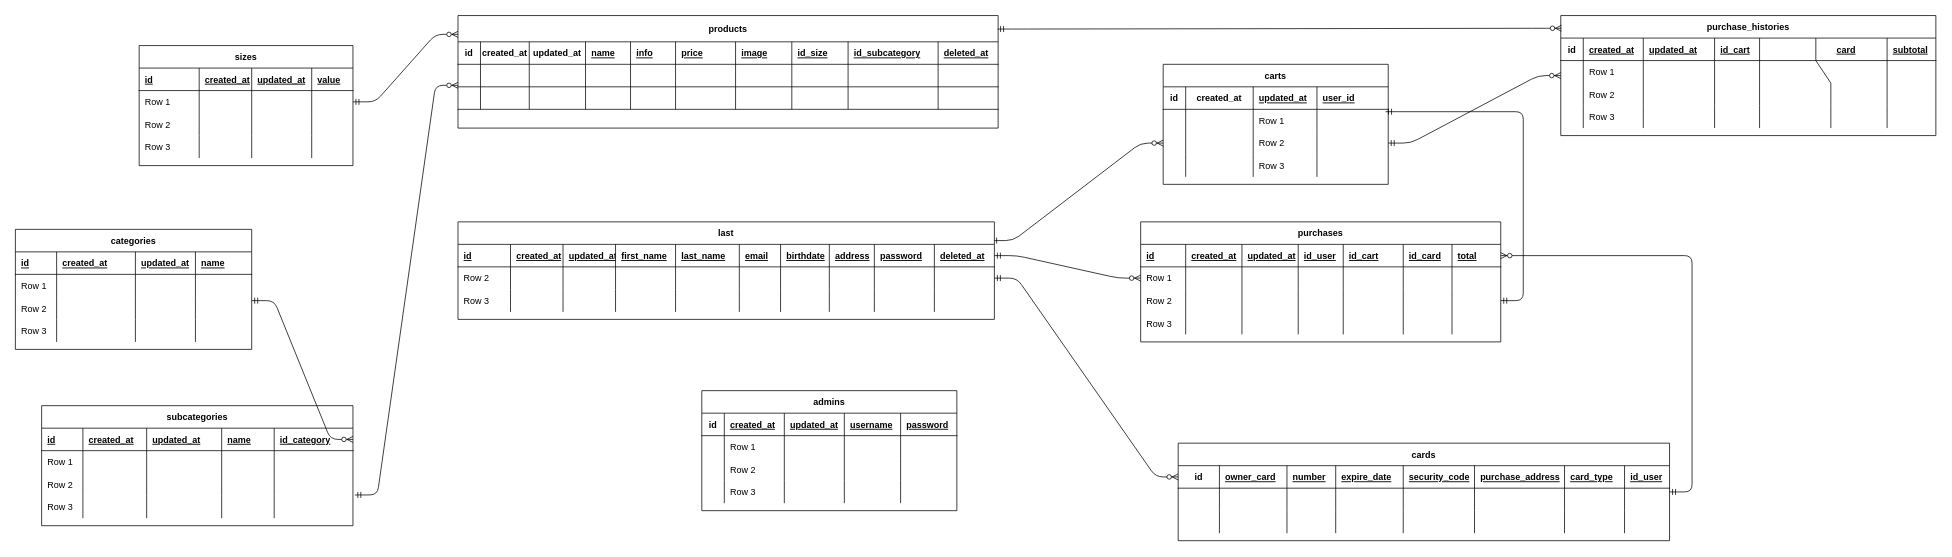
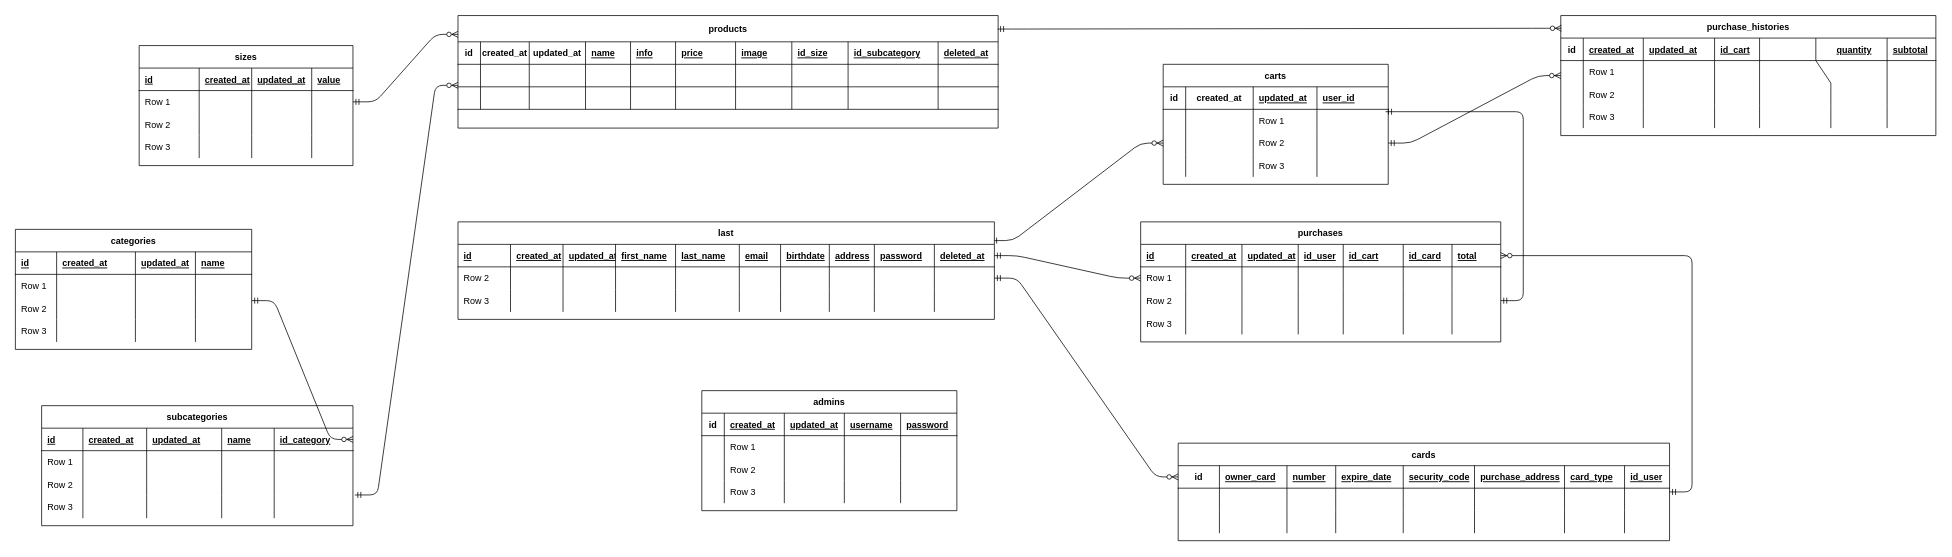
(1846, 50) -> (1855, 50)
